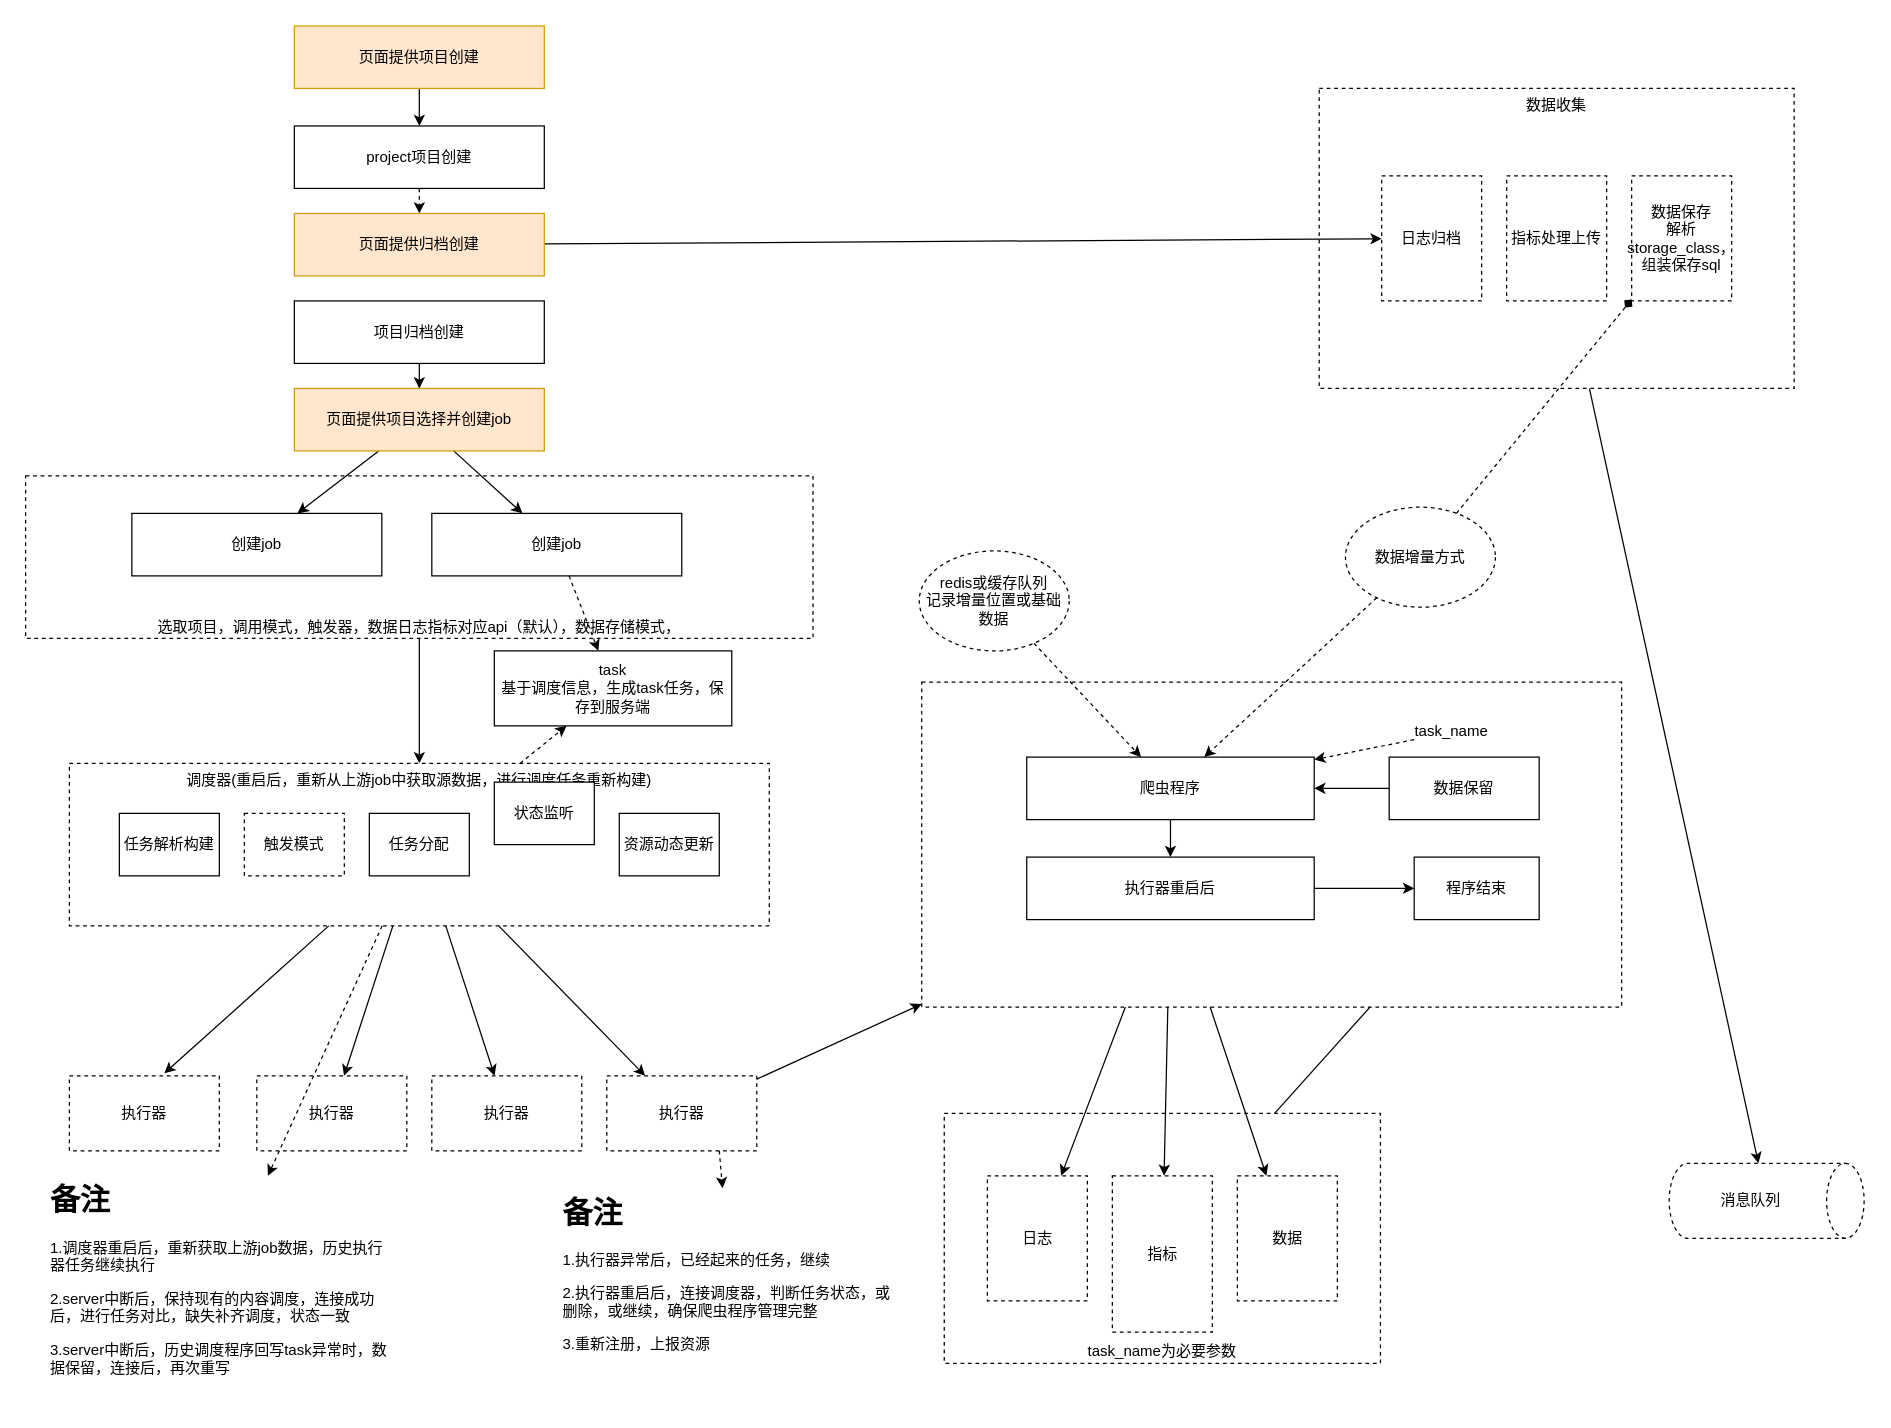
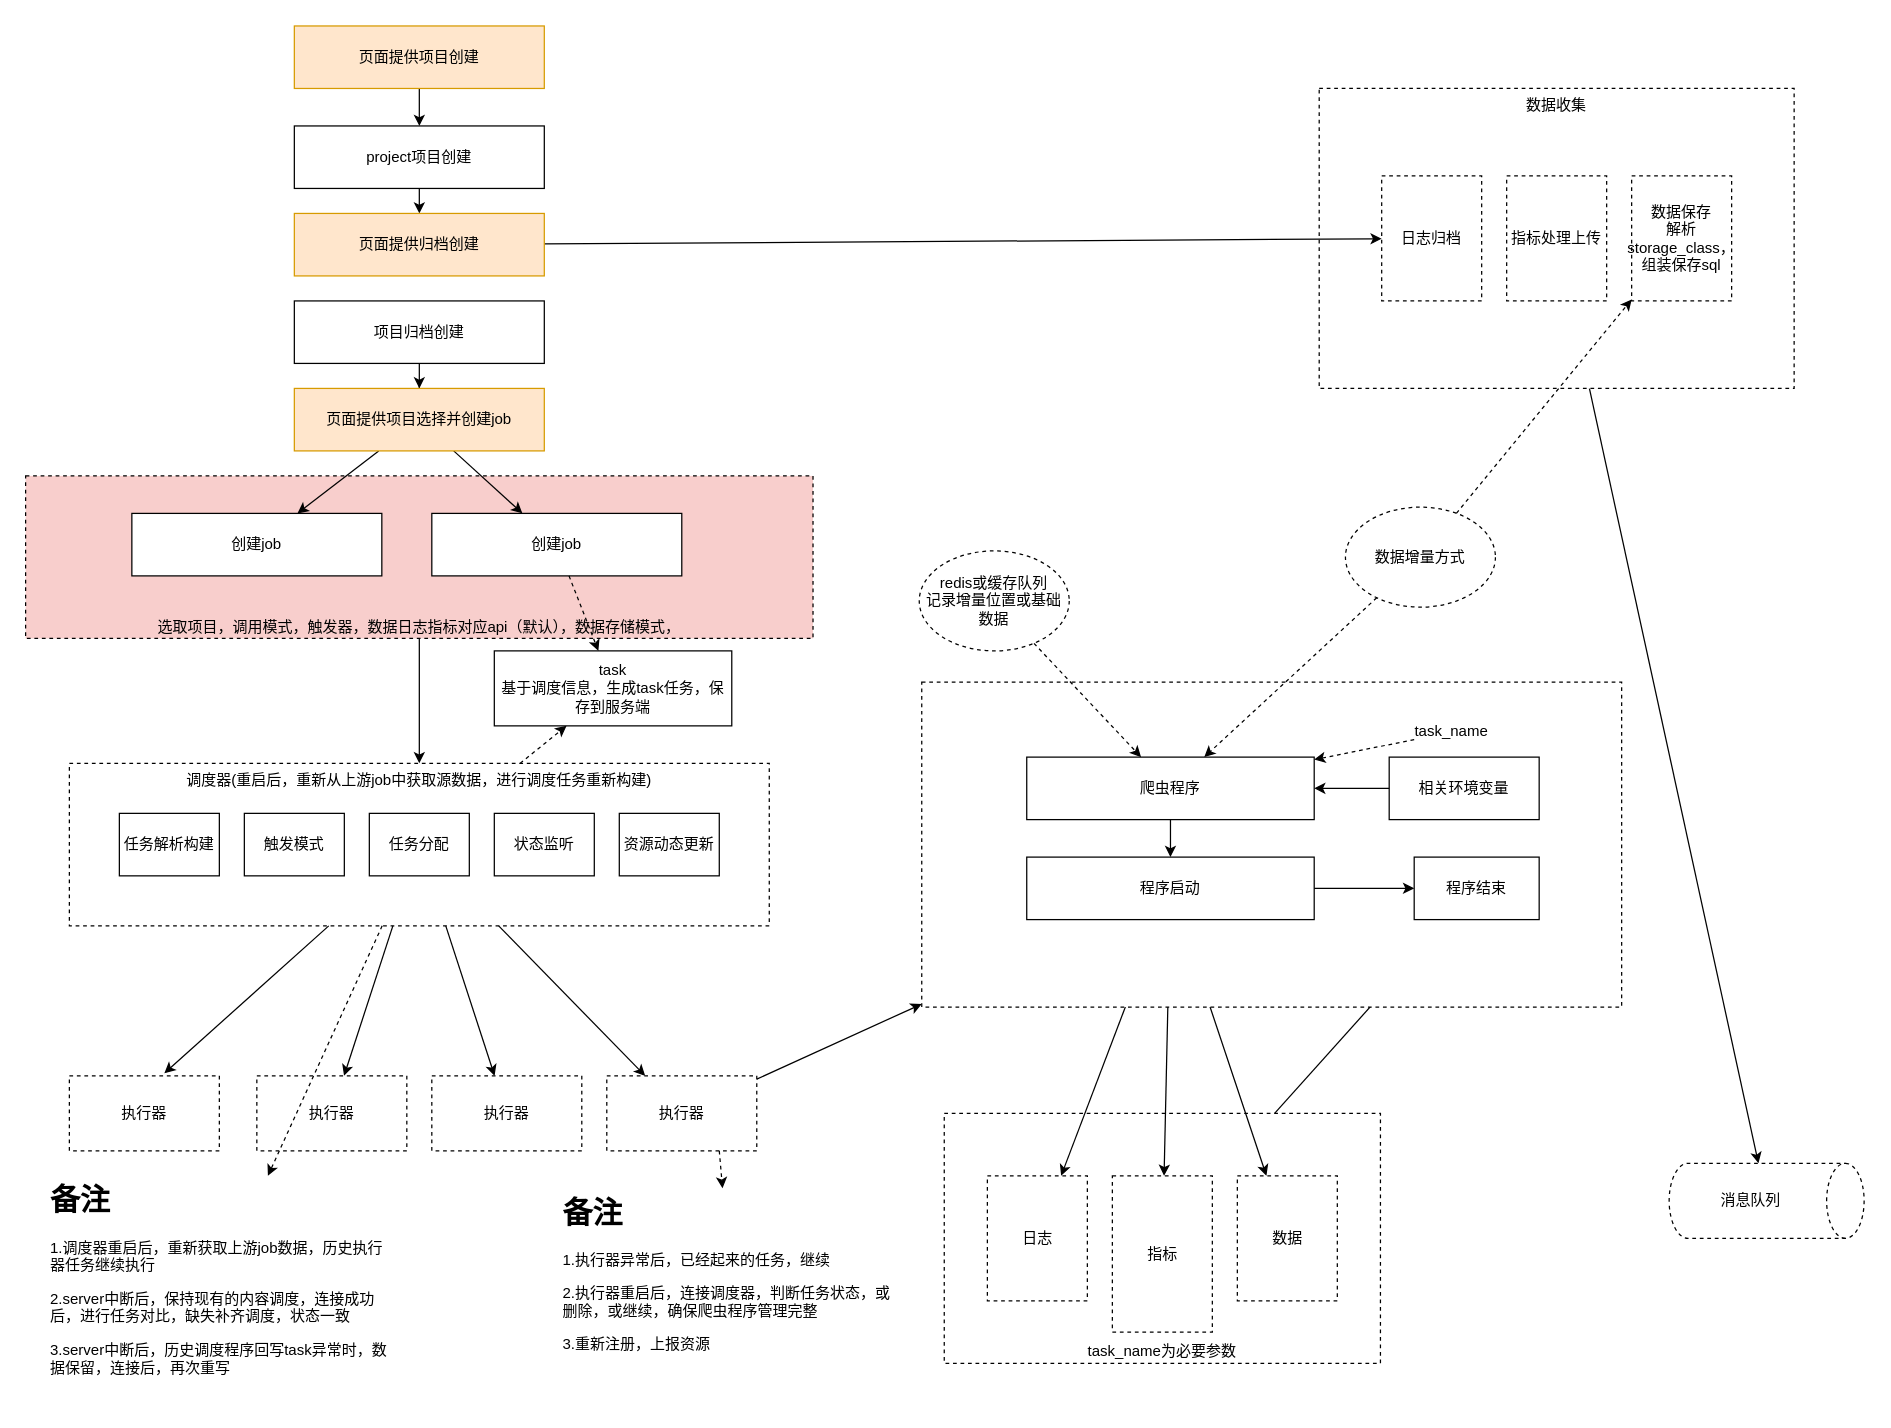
(419, 197) -> (419, 197)
(1625, 307) -> (1626, 307)
(419, 557) -> (419, 557)
(1464, 788) -> (1464, 788)
(544, 813) -> (544, 844)
(294, 844) -> (294, 844)
(1171, 888) -> (1171, 888)
